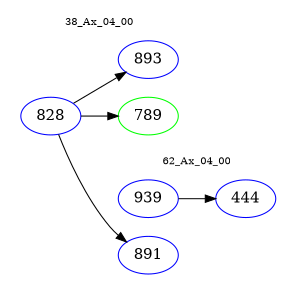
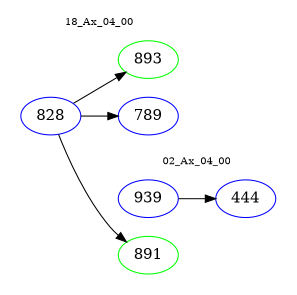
(100, 22) -> (100, 22)
(148, 60) -> (148, 60)
(148, 116) -> (148, 116)
(197, 162) -> (197, 162)
(148, 255) -> (148, 255)
